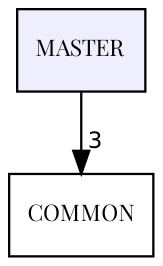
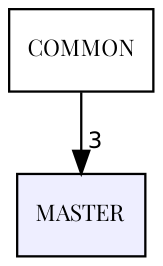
(81, 122) -> (81, 122)
